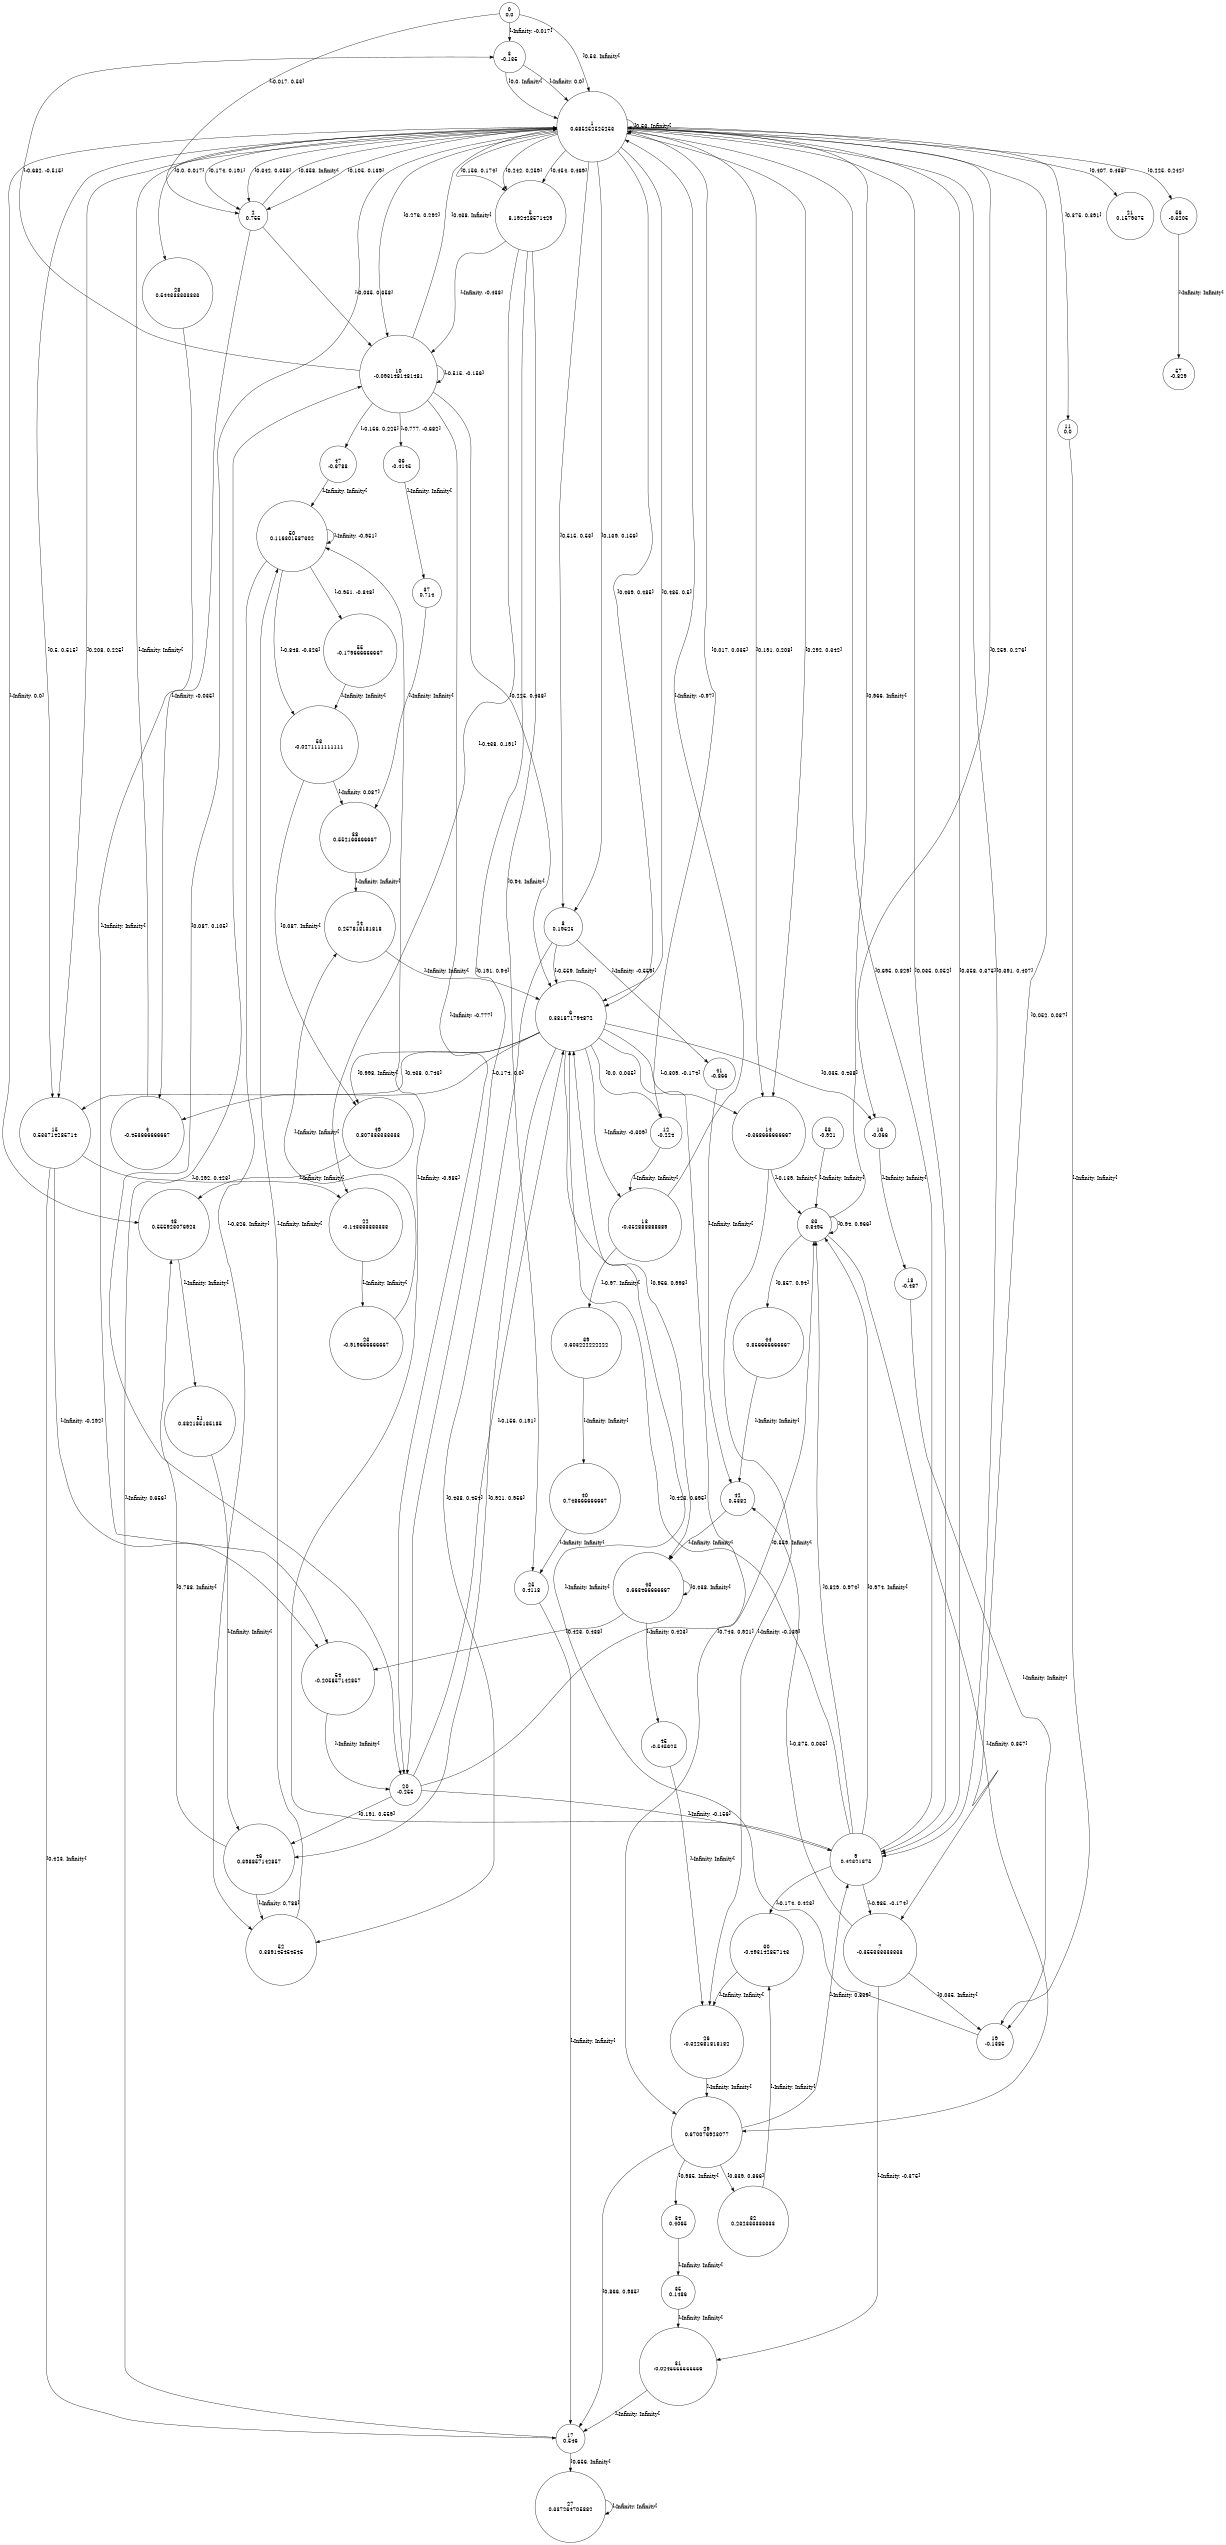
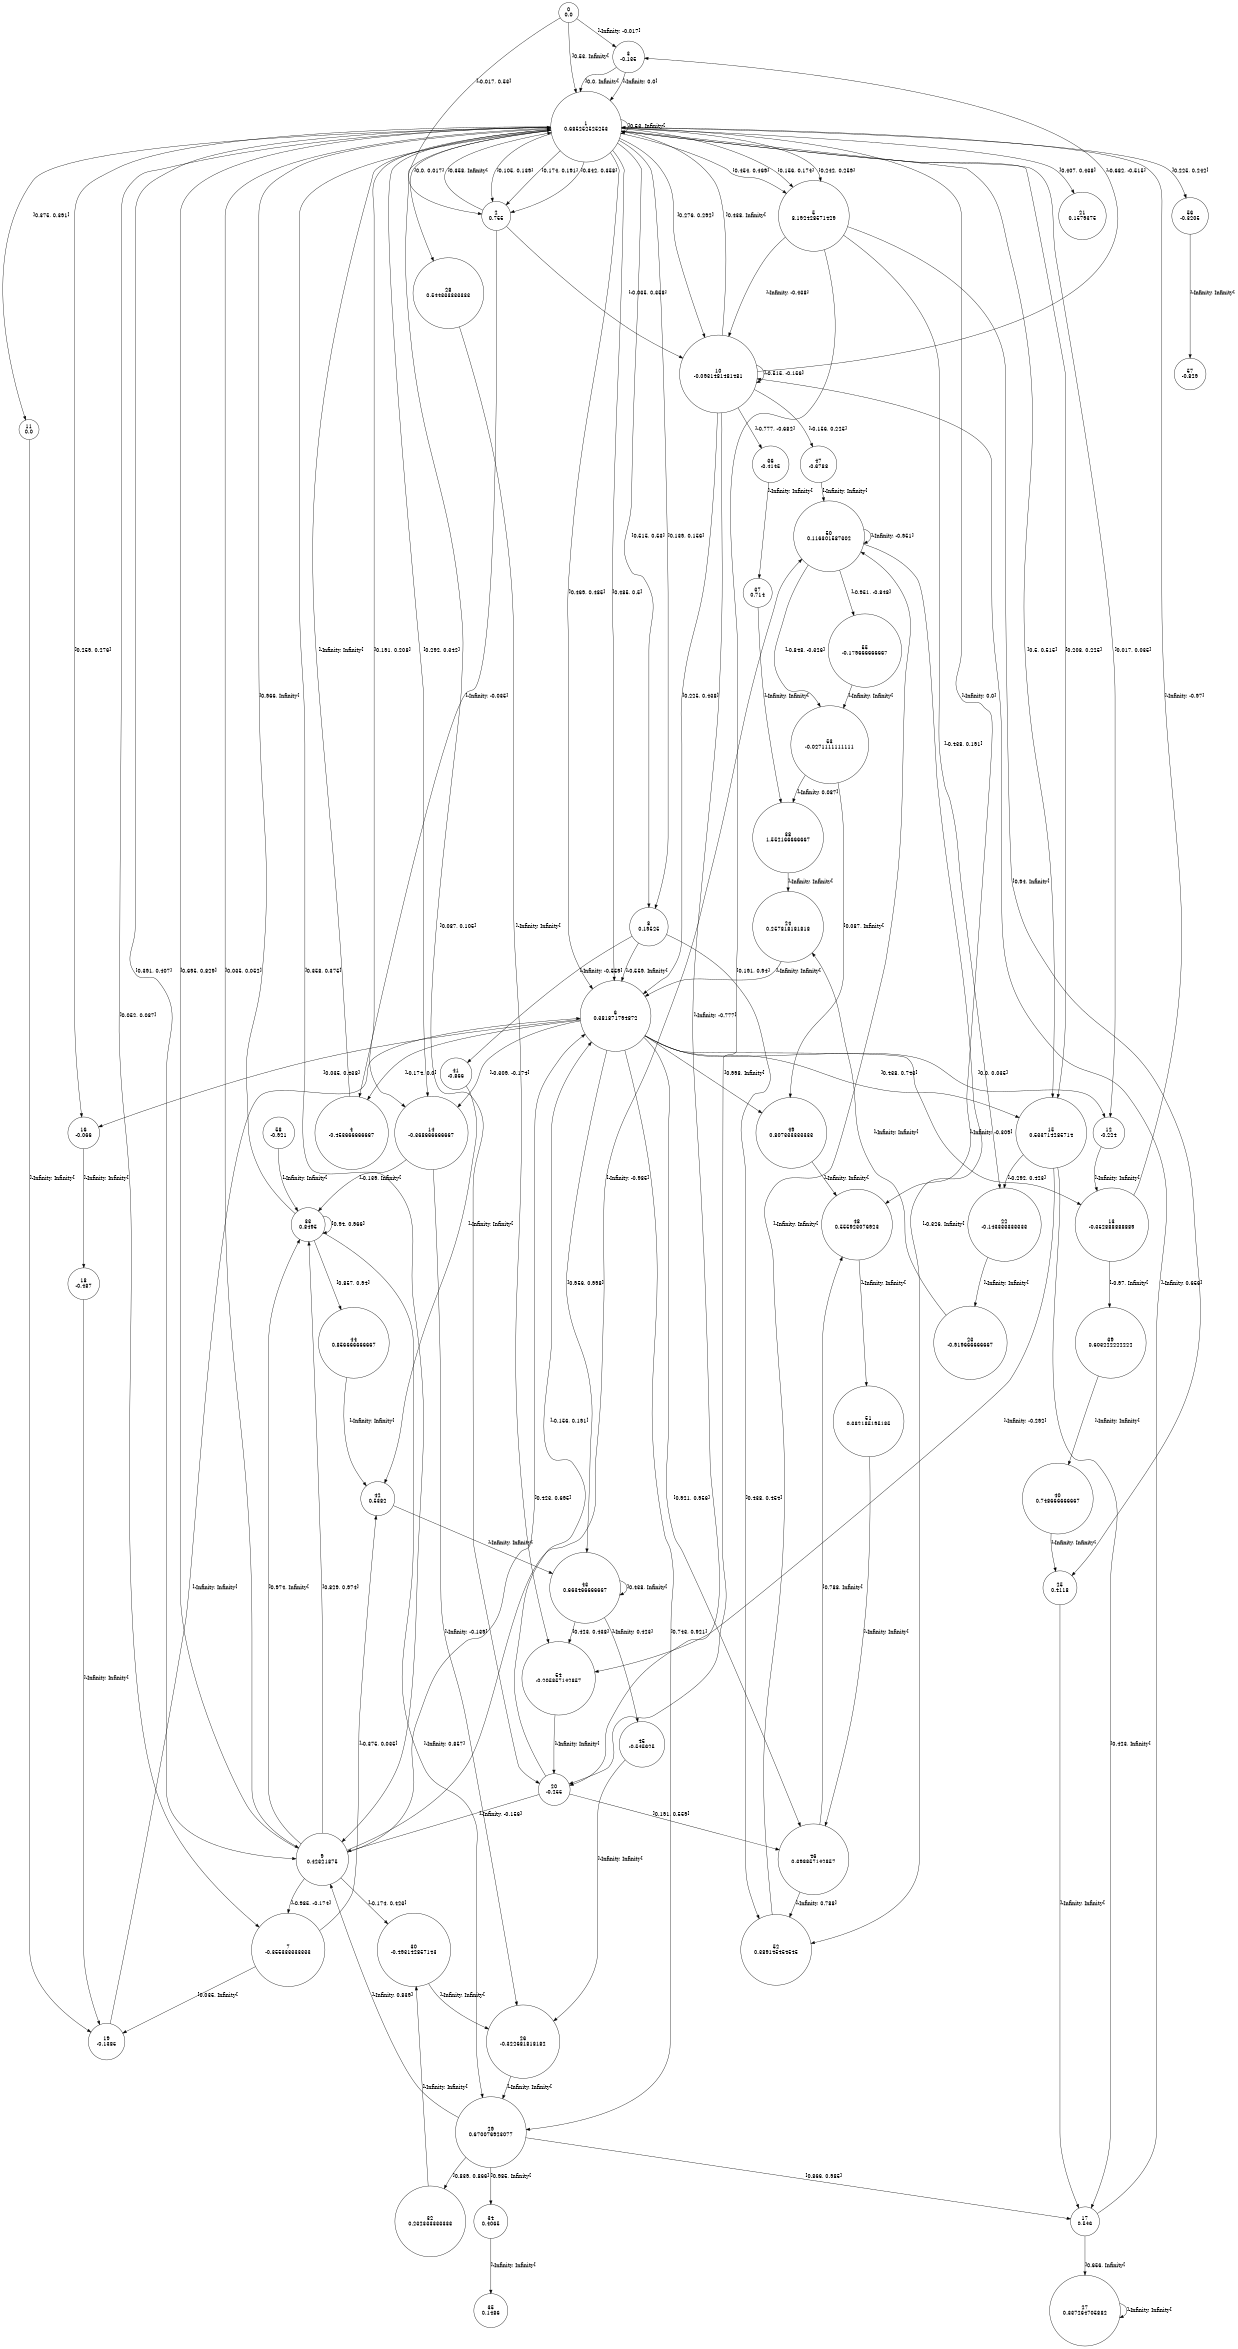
(355, 838) -> (788, 838)
(200, 1421) -> (869, 1421)
(750, 1597) -> none
(678, 2367) -> none
